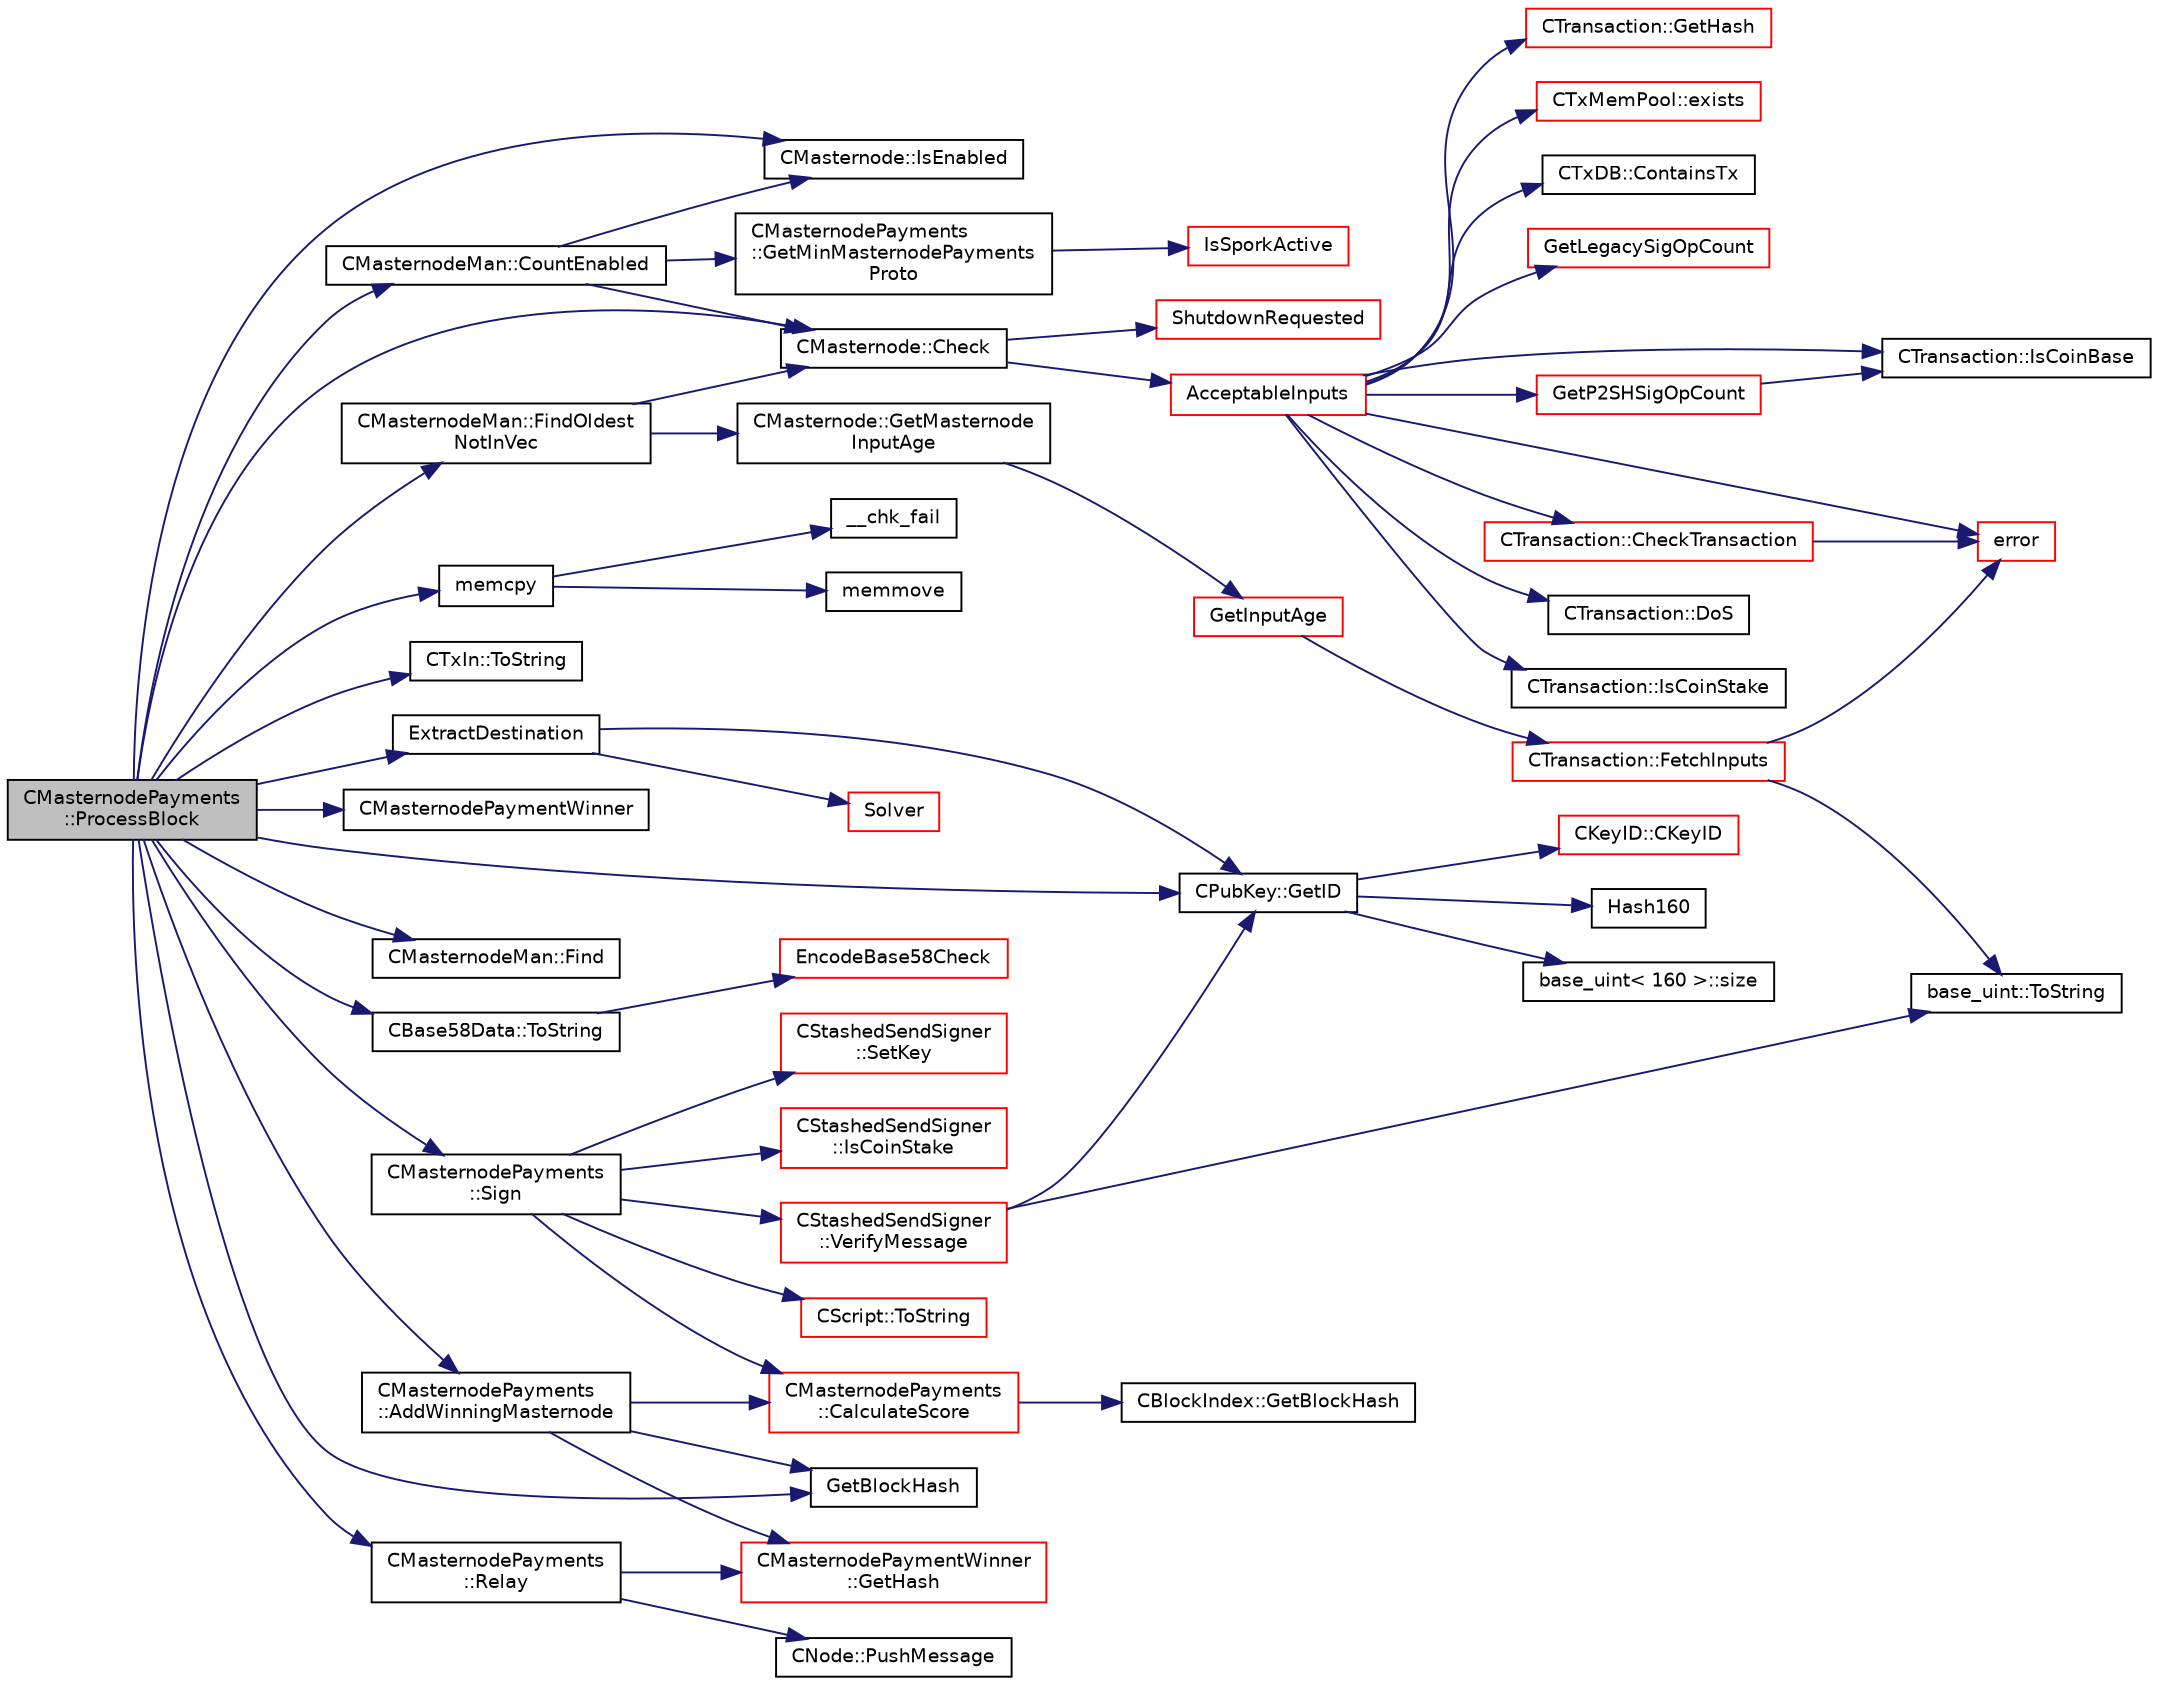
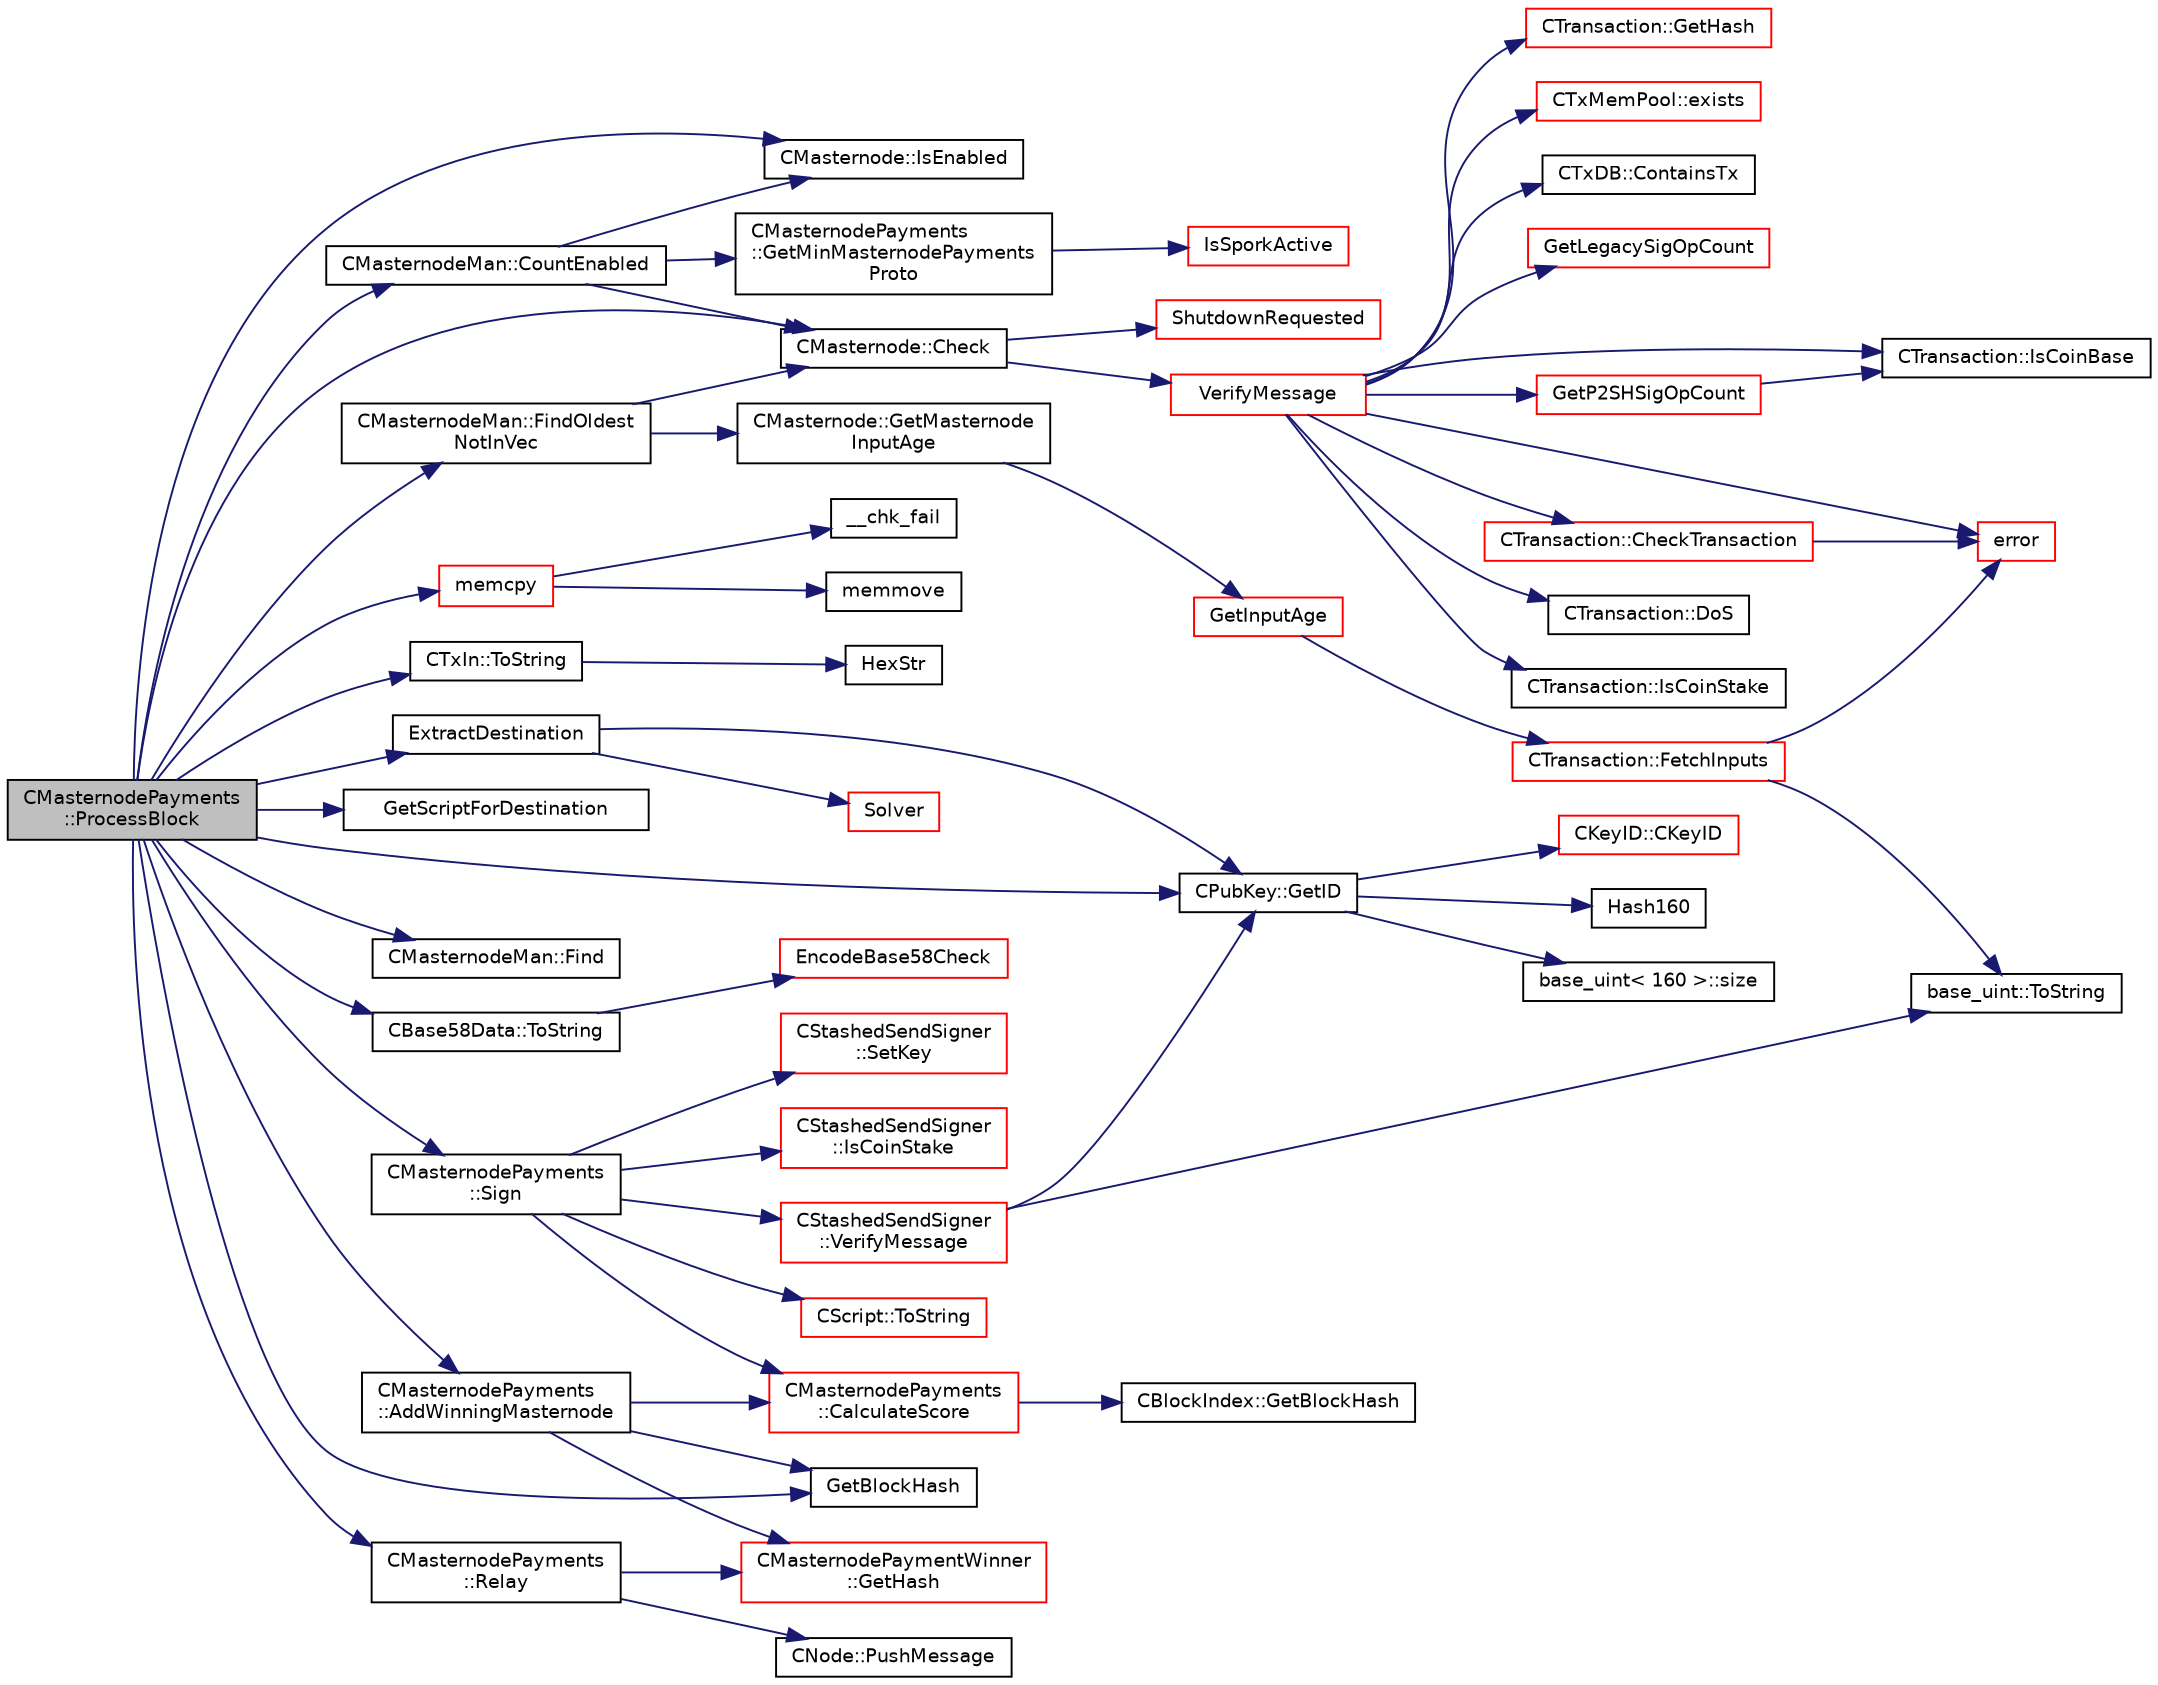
(1268, 395) -> (1268, 395)
(496, 586) -> (496, 586)
none -> (894, 665)
(496, 810) -> (496, 810)
